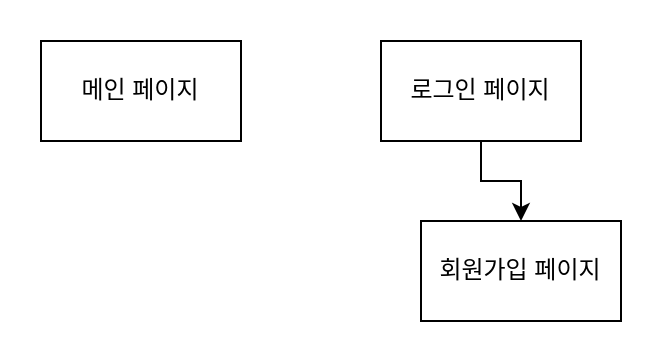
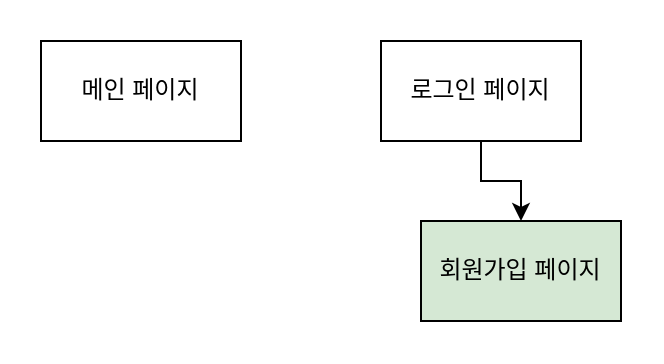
(521, 271) -> (521, 271)
